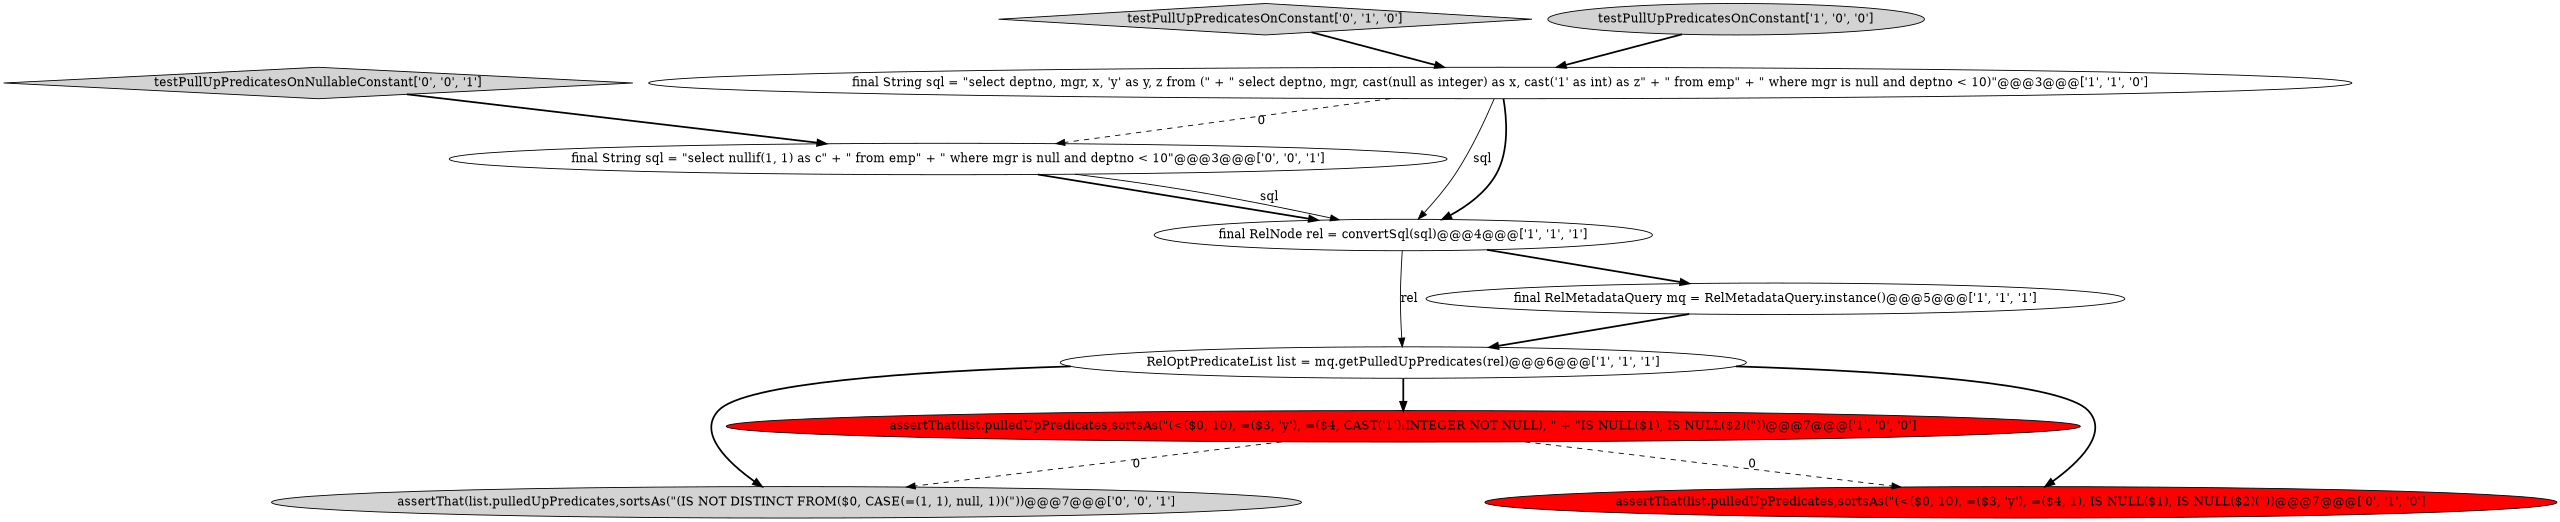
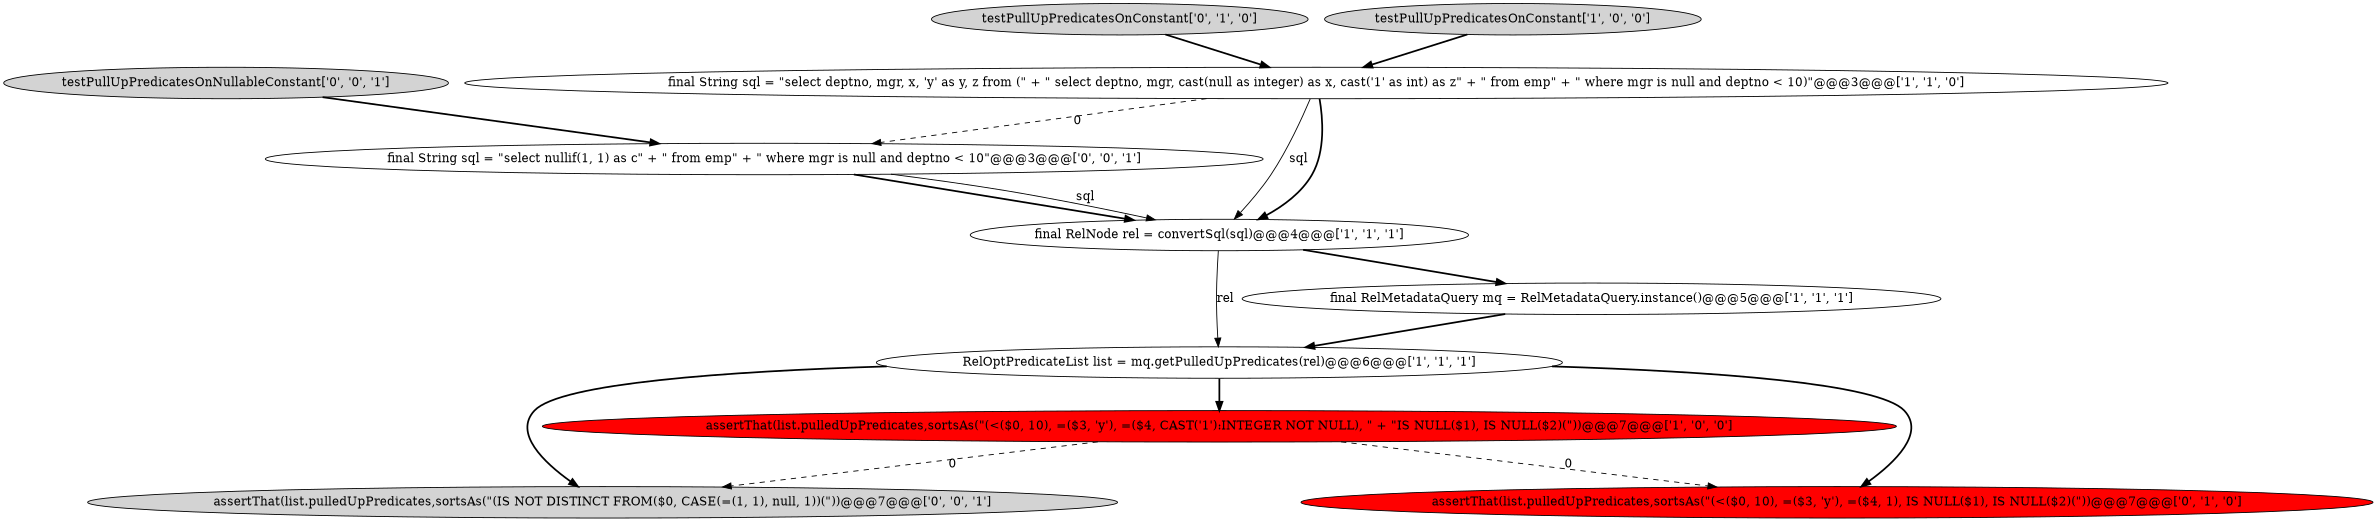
(1265, 19) -> (1120, 19)
(318, 83) -> (226, 83)
